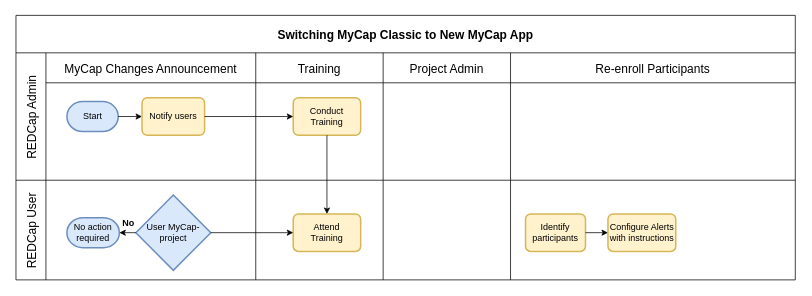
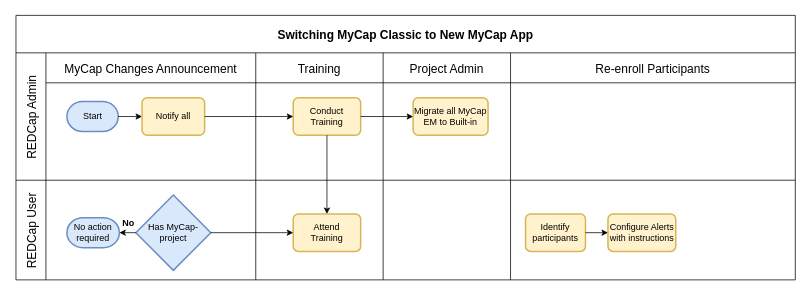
(173, 117) -> (173, 117)
none -> (384, 117)
none -> (450, 117)
(173, 233) -> (173, 233)
